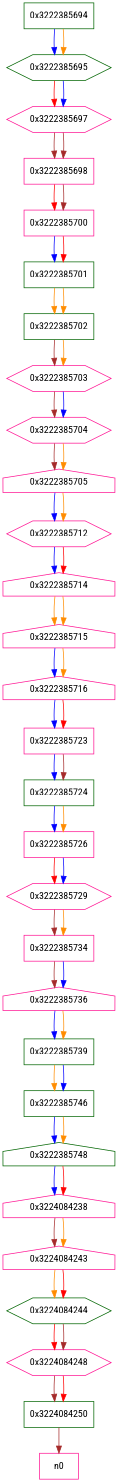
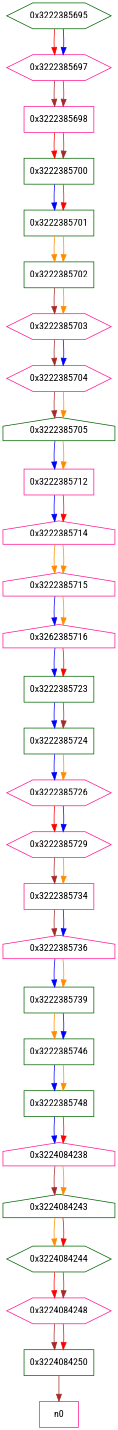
(59, 16) -> none
(59, 223) -> (59, 171)
(59, 482) -> (59, 430)
(59, 534) -> (59, 482)
(59, 689) -> (59, 637)
(59, 741) -> (59, 689)
(59, 845) -> (59, 793)
(59, 1155) -> (59, 1104)
(59, 1259) -> (59, 1207)
